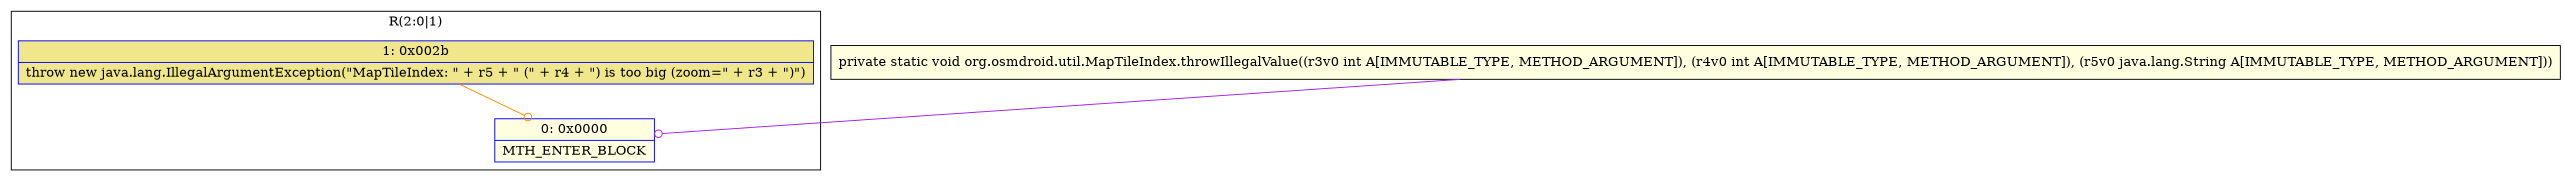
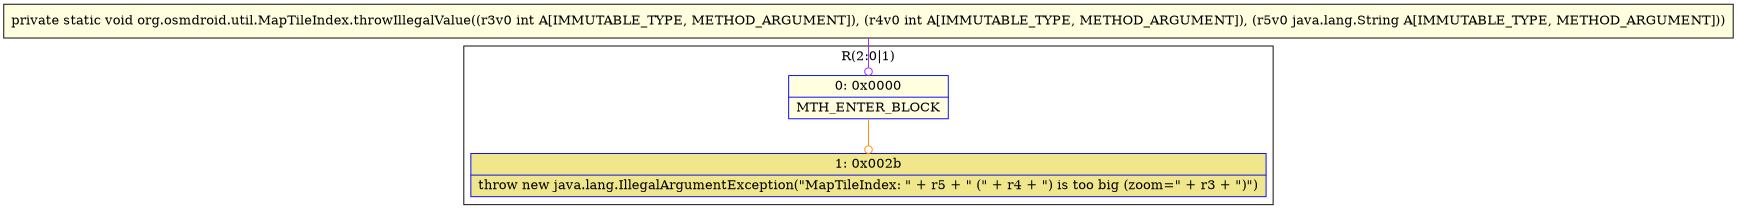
(492, 100) -> (868, 132)
